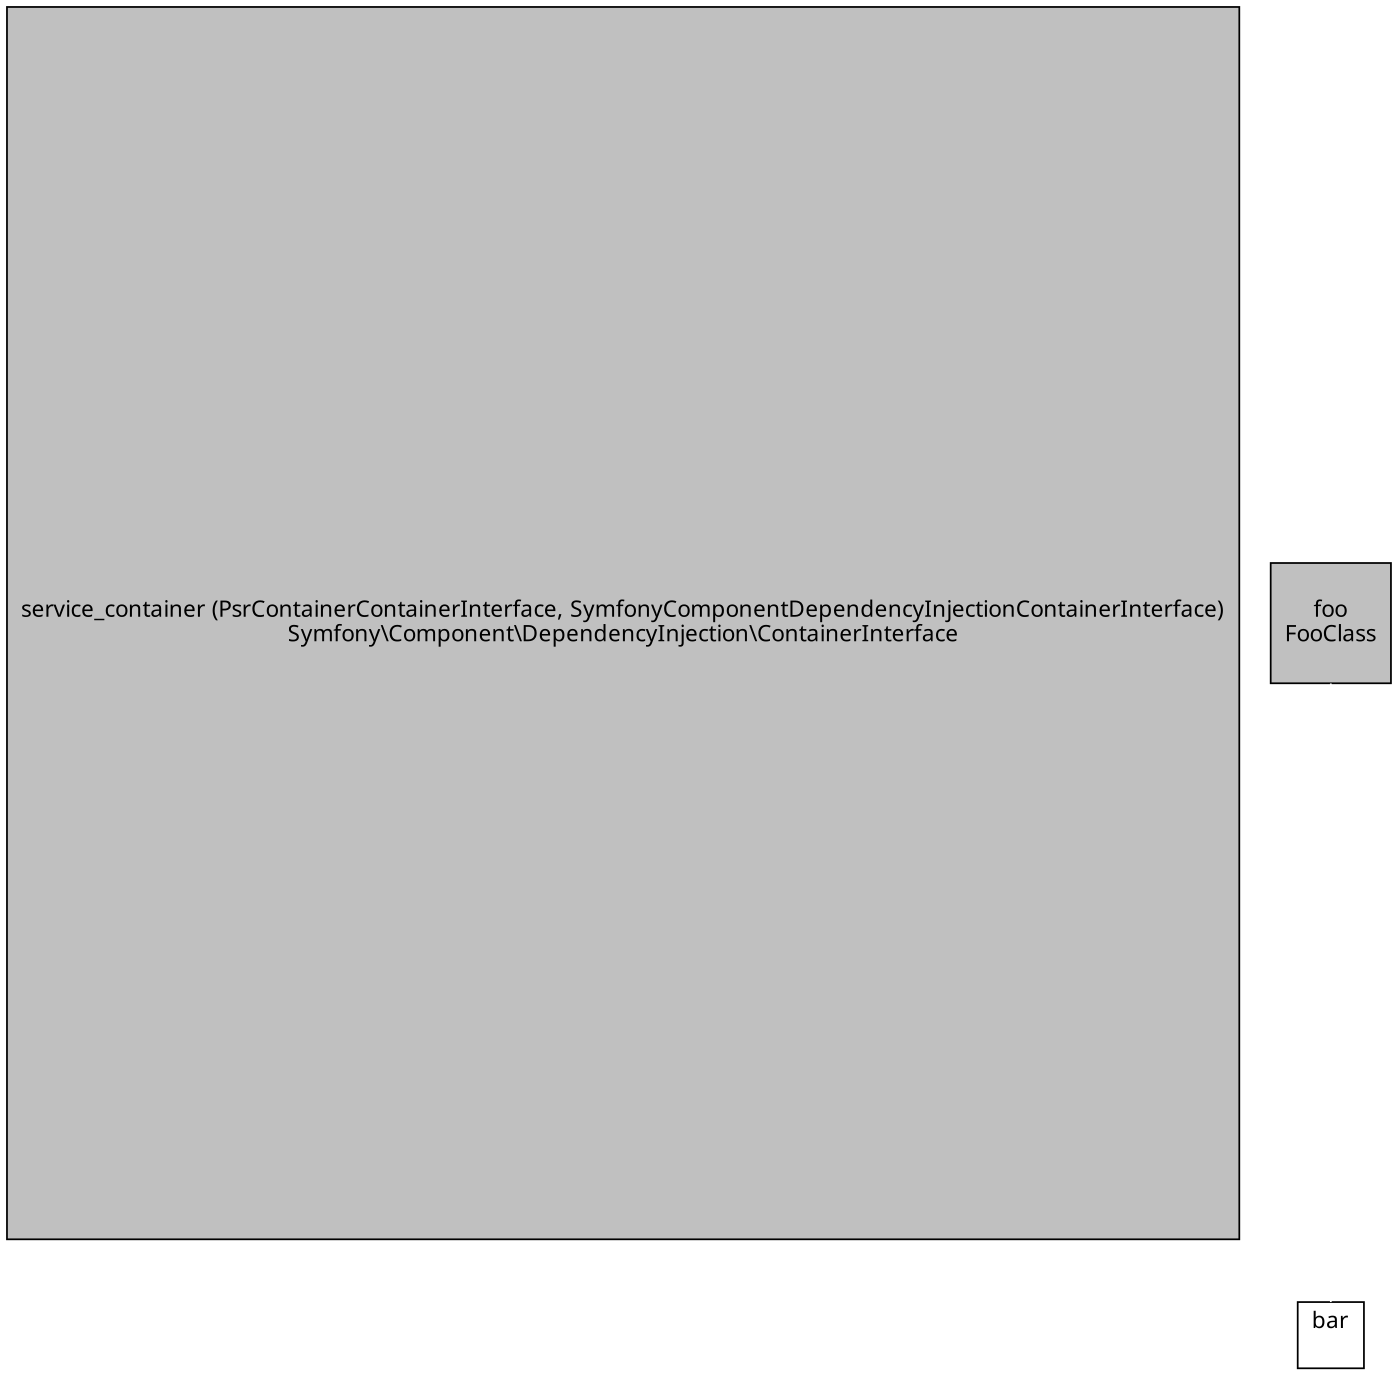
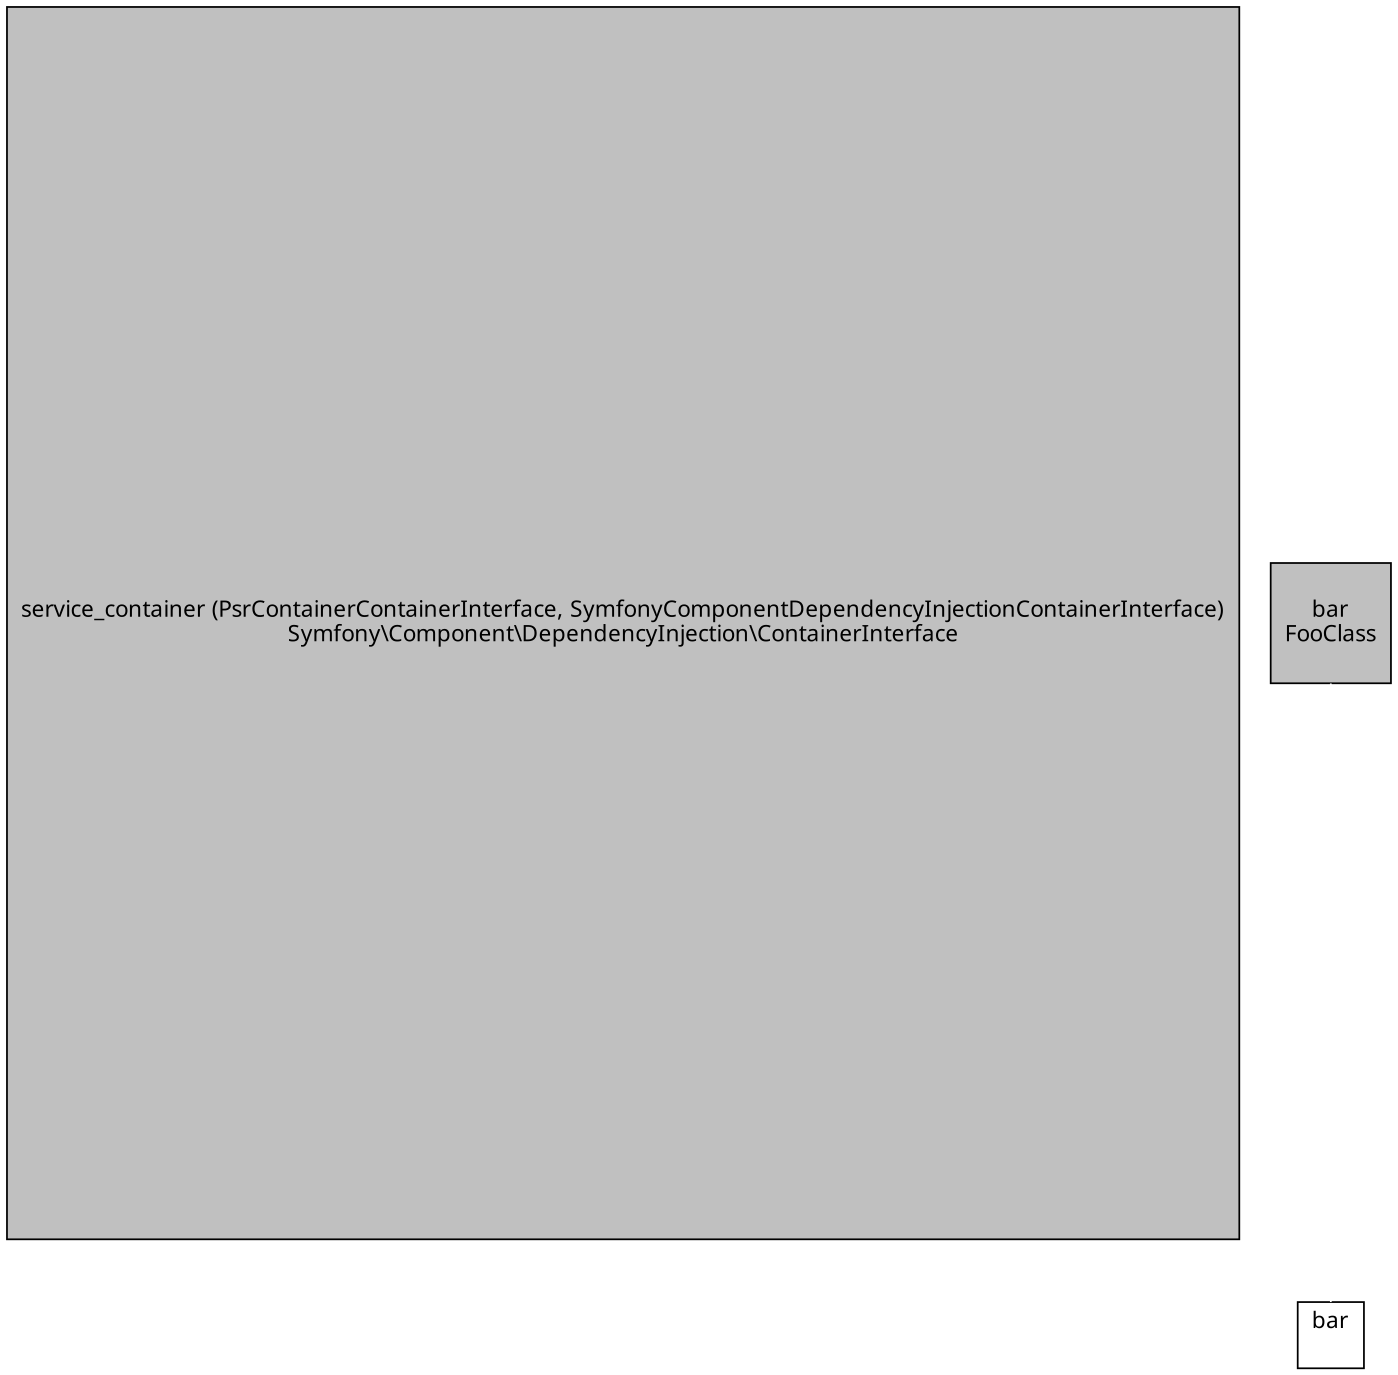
(1331, 623) -> (1331, 623)
